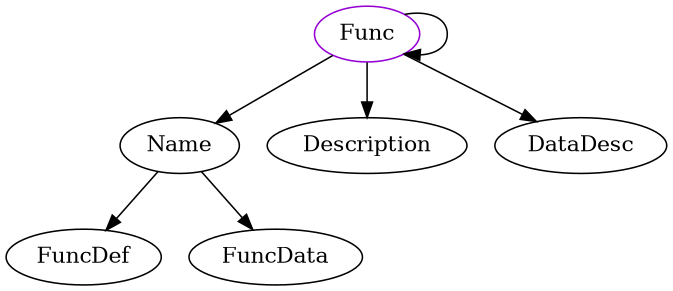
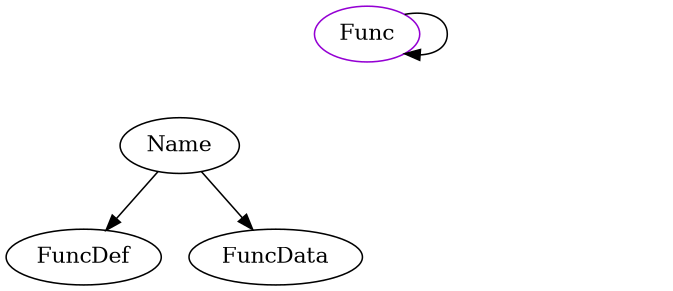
(281, 85) -> none
(367, 146) -> none
(581, 146) -> none
